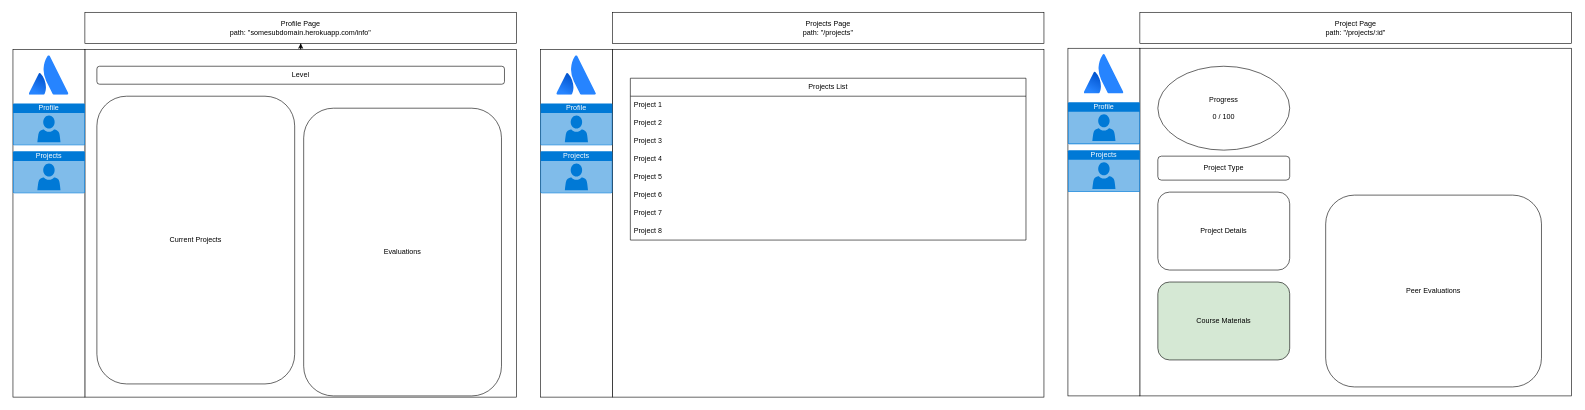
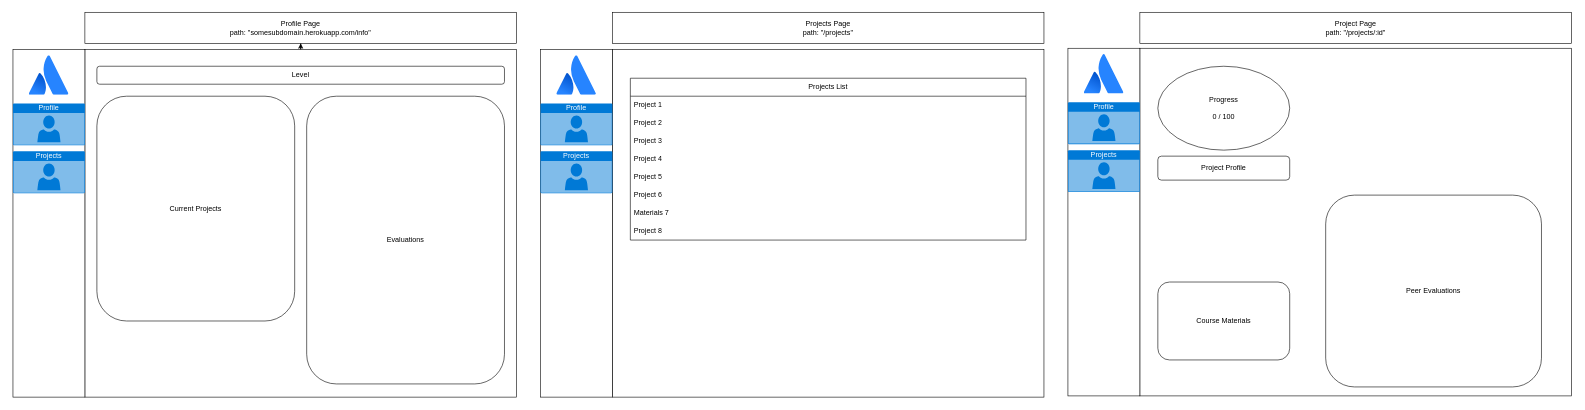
(1224, 168) -> (1224, 168)
(651, 213) -> (653, 213)
(1224, 231) -> none
(195, 240) -> (195, 209)
(402, 252) -> (405, 240)
(1224, 321) -> (1224, 321)
